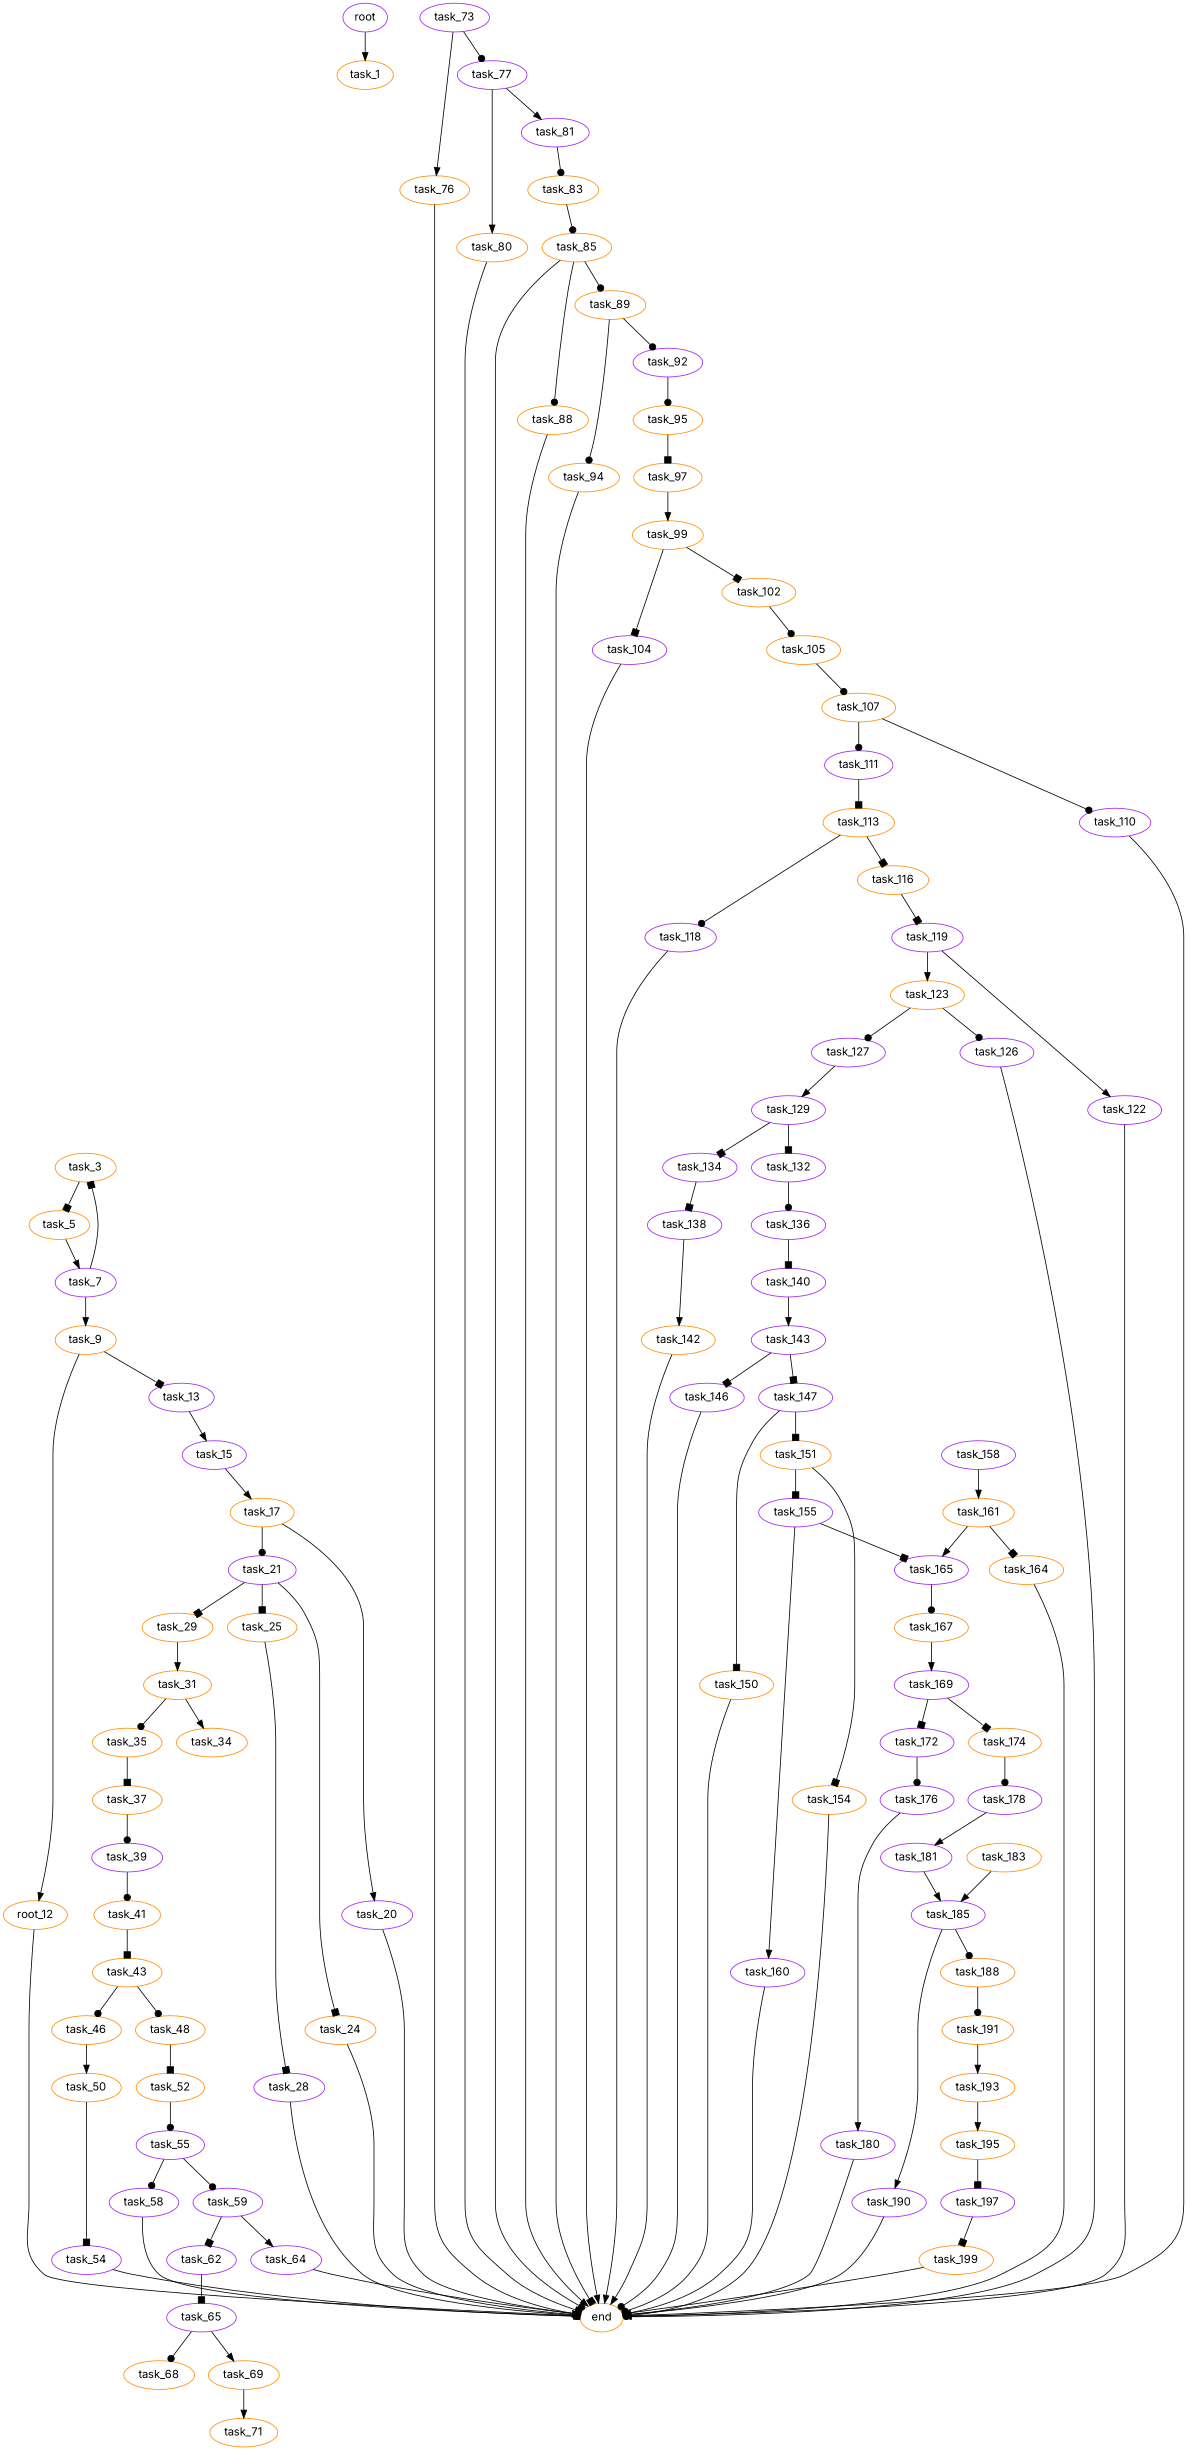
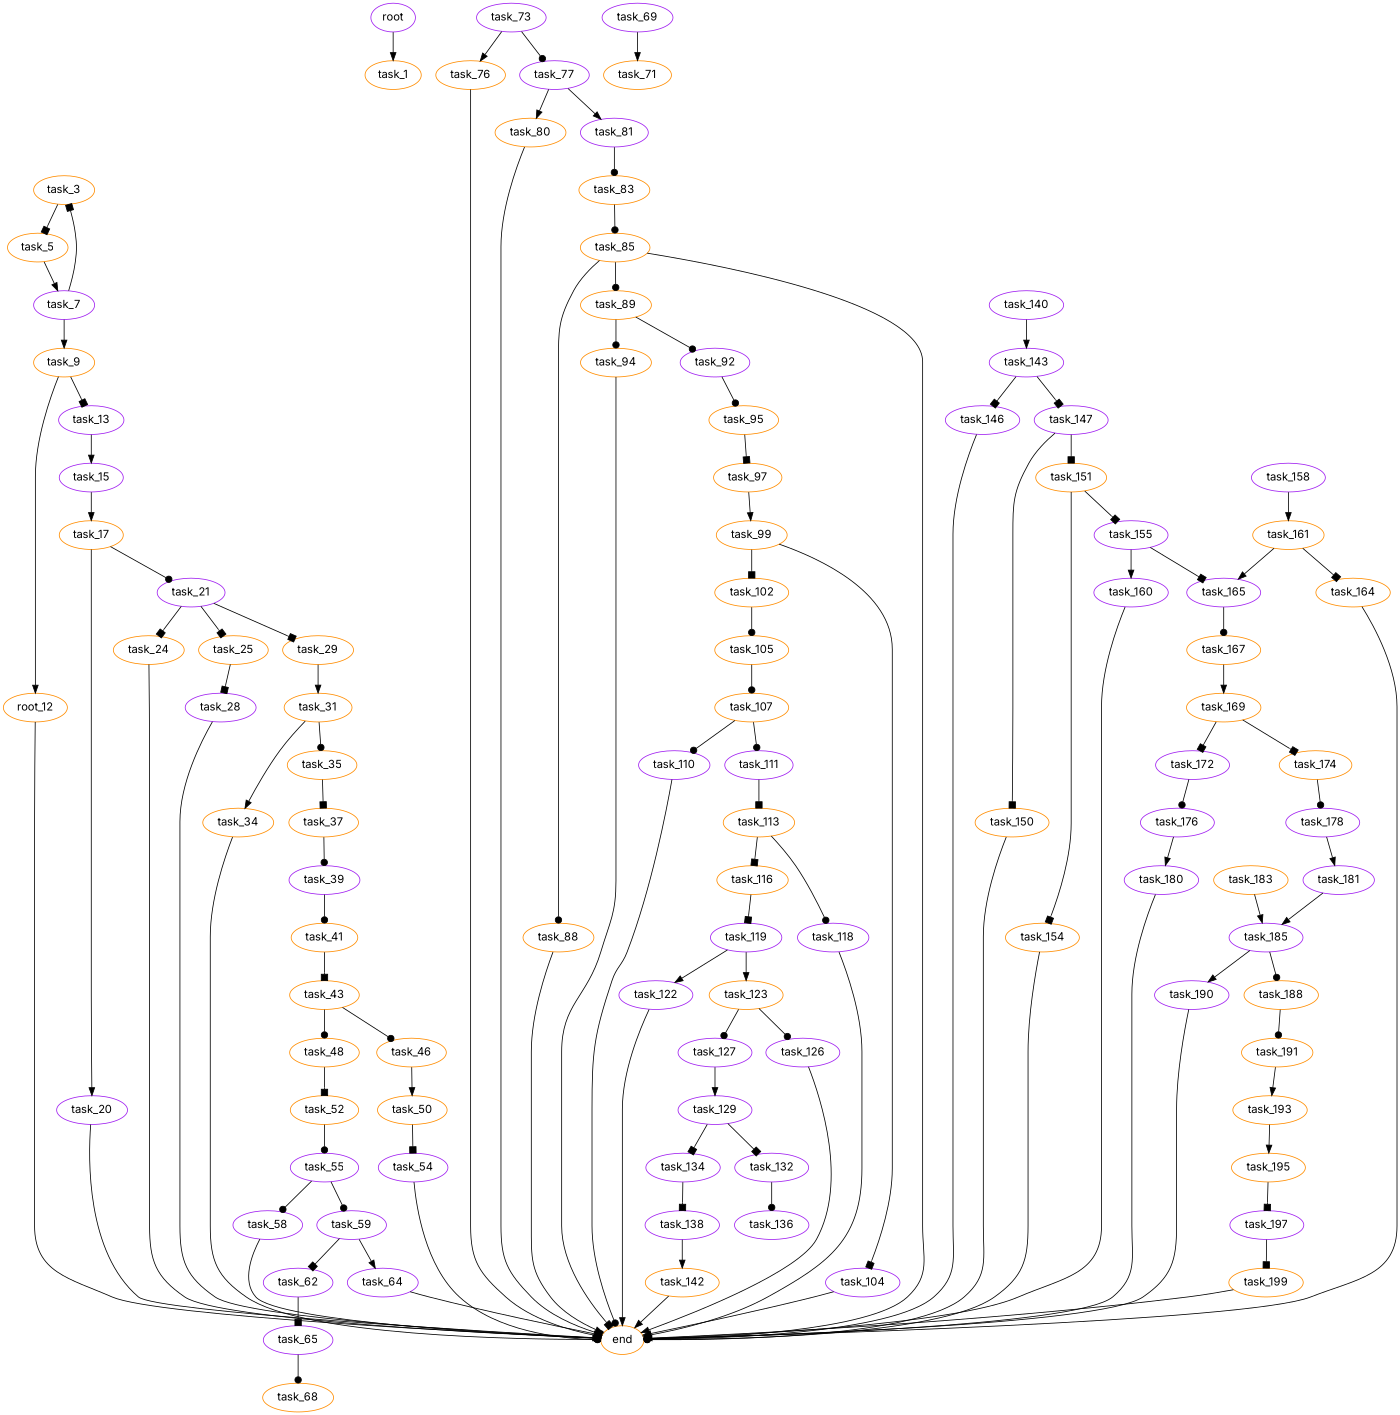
none -> (212, 1249)
(788, 1250) -> none
(931, 1685) -> (1224, 708)
(220, 2343) -> none
(244, 2375) -> (638, 18)
